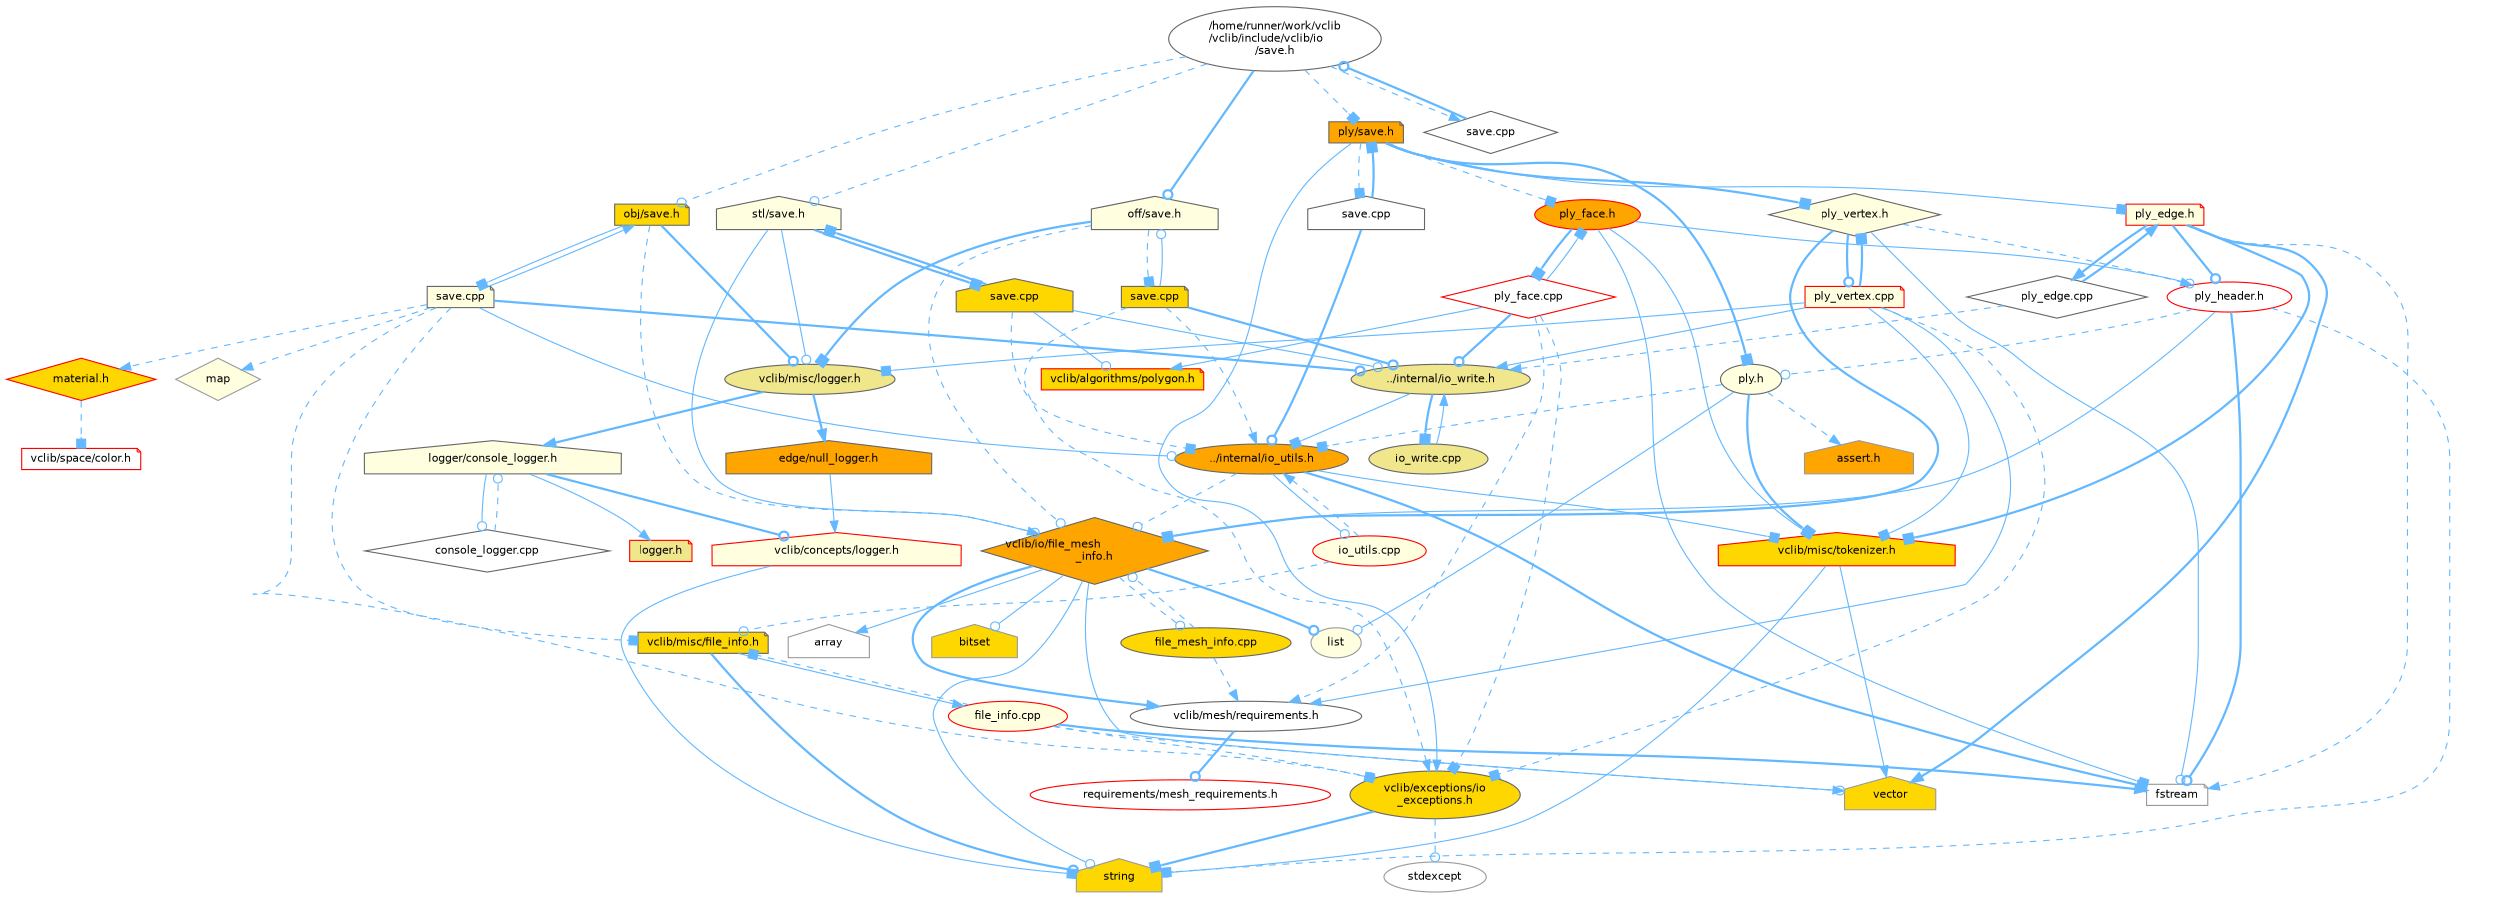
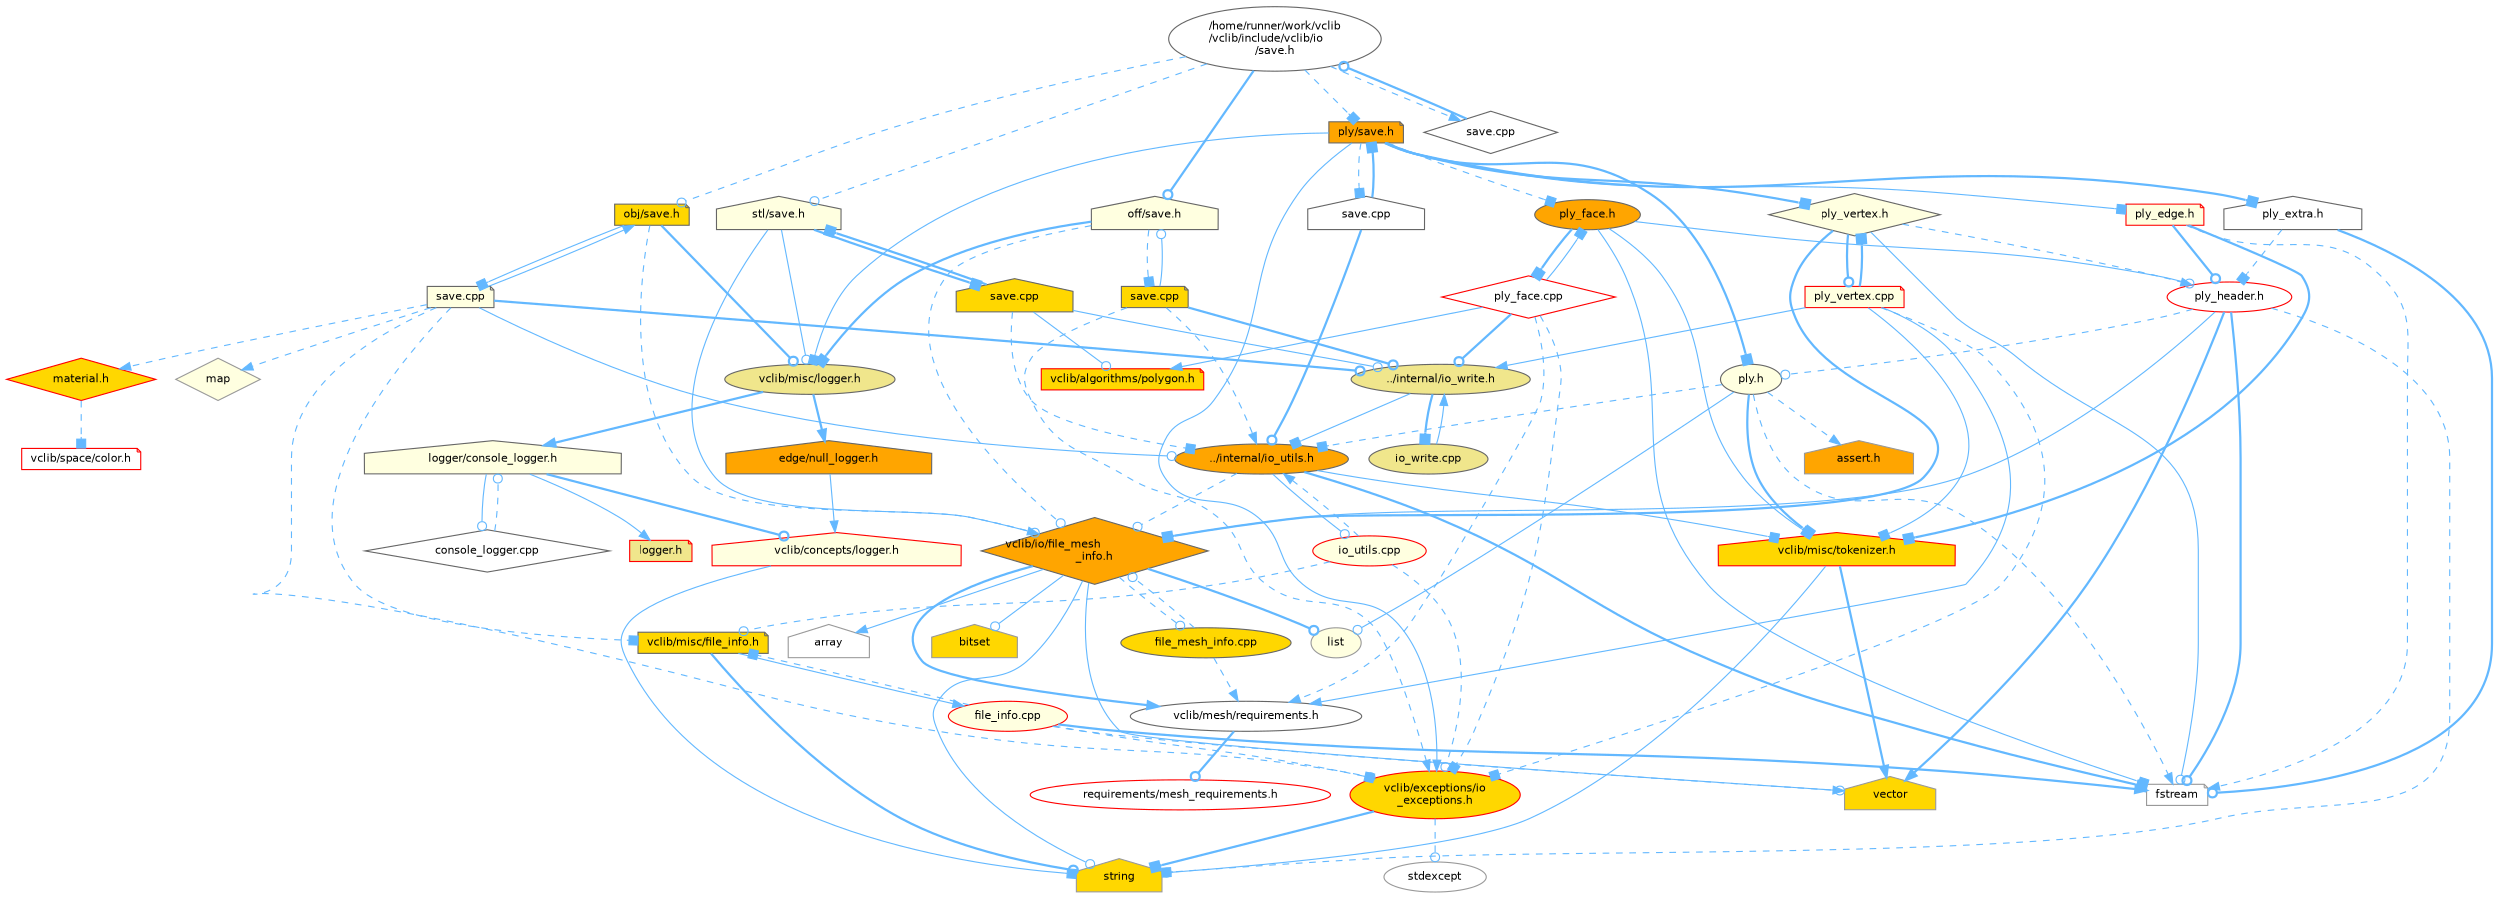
(1588, 215) -> (1588, 215)
none -> (2293, 215)
(2057, 297) -> none
(1395, 334) -> (1037, 177)
(2230, 514) -> (2101, 564)
none -> (1988, 534)
none -> (1459, 651)
(1862, 666) -> (1862, 666)
(1435, 795) -> (1435, 795)
